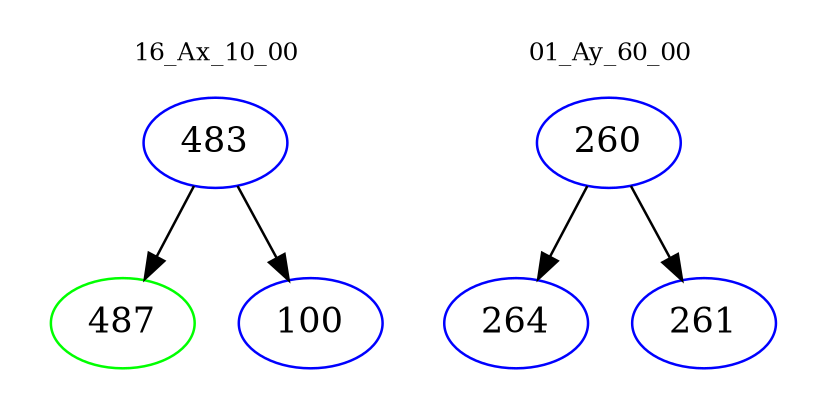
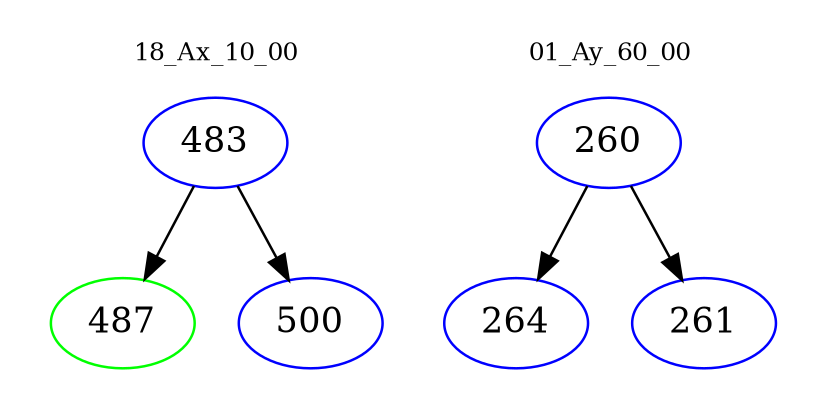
(217, 54) -> (217, 54)
(311, 323) -> (311, 323)
